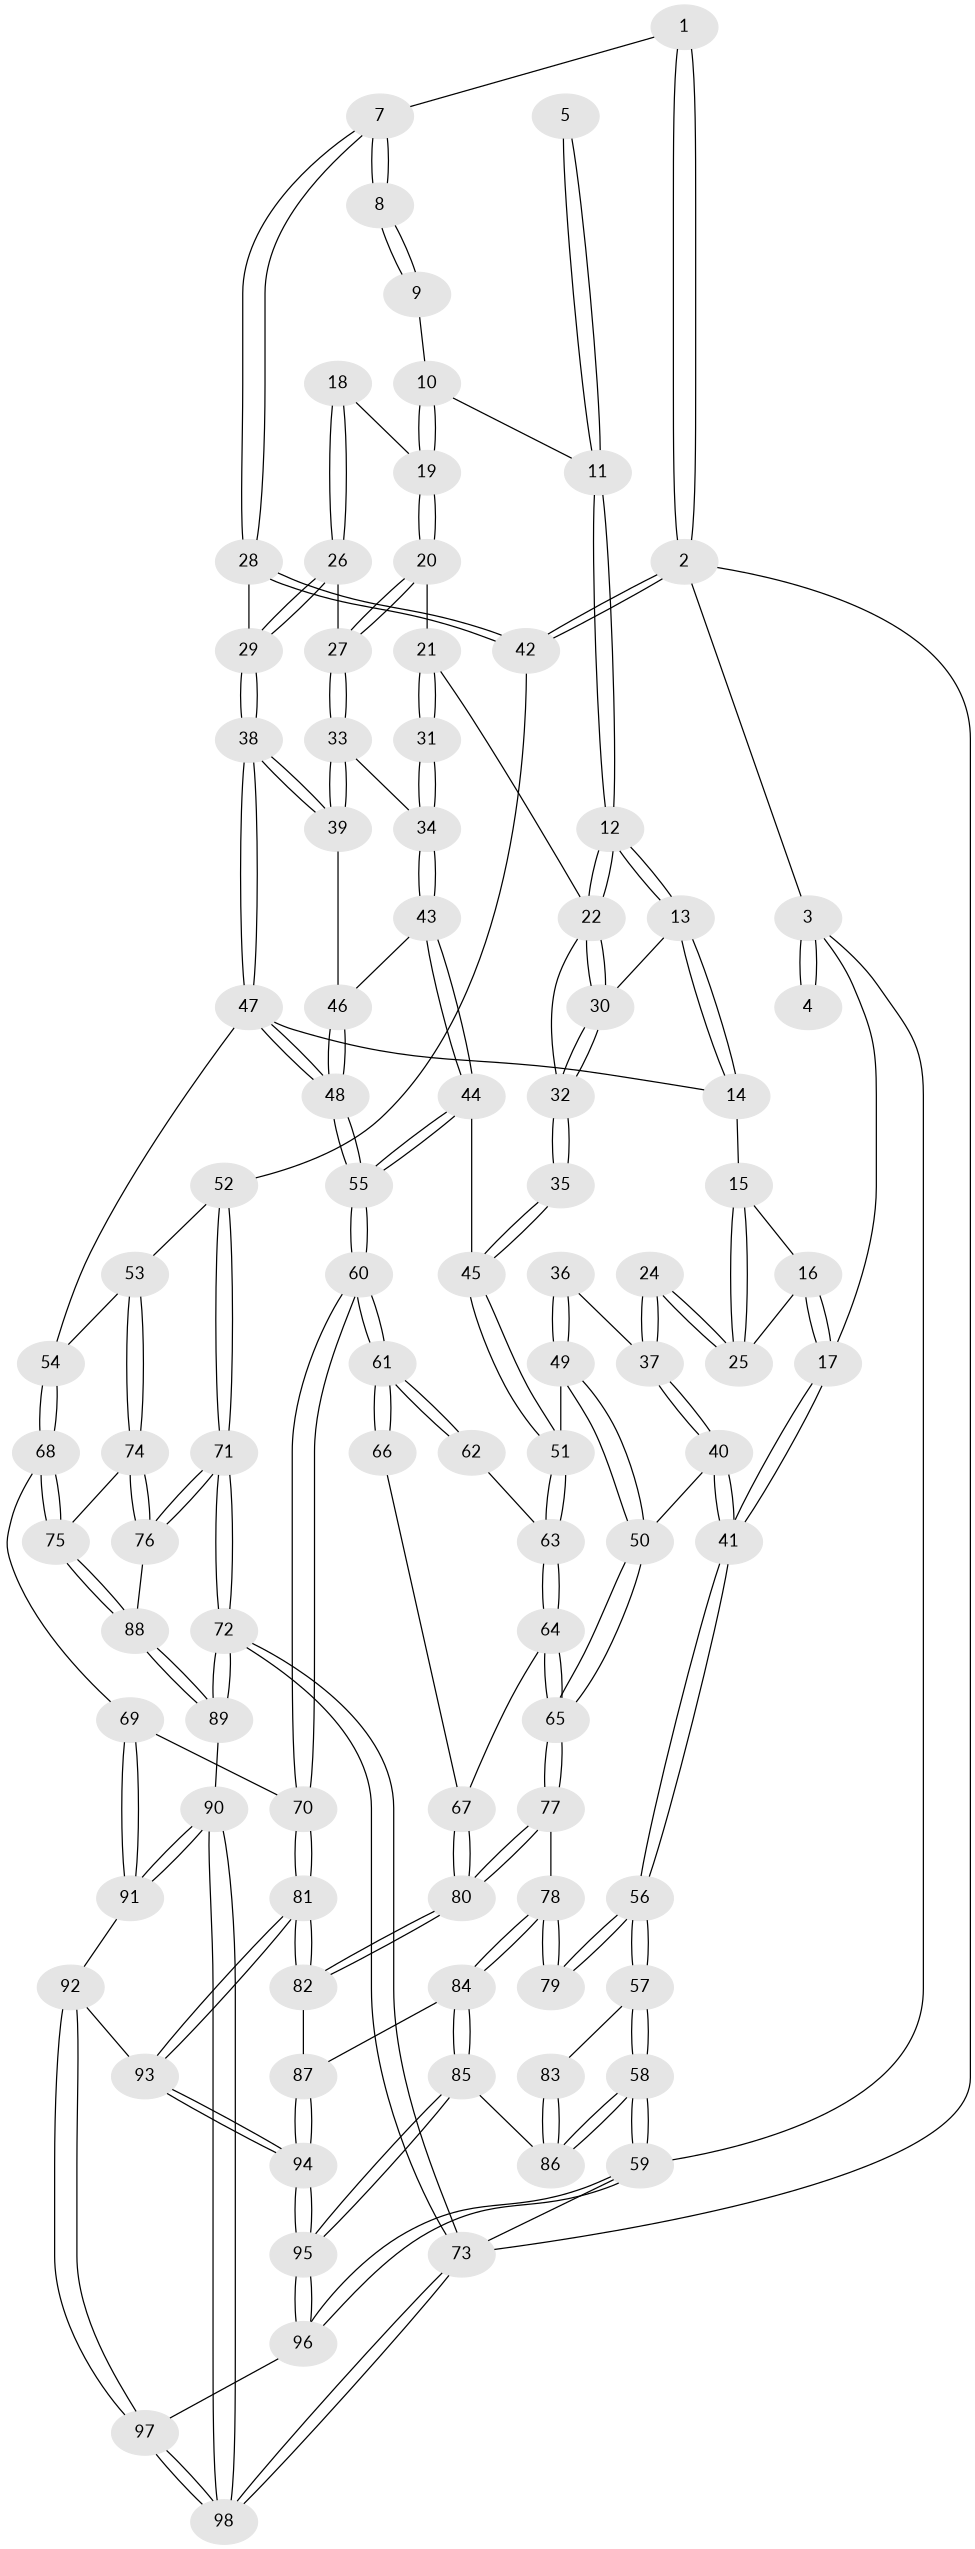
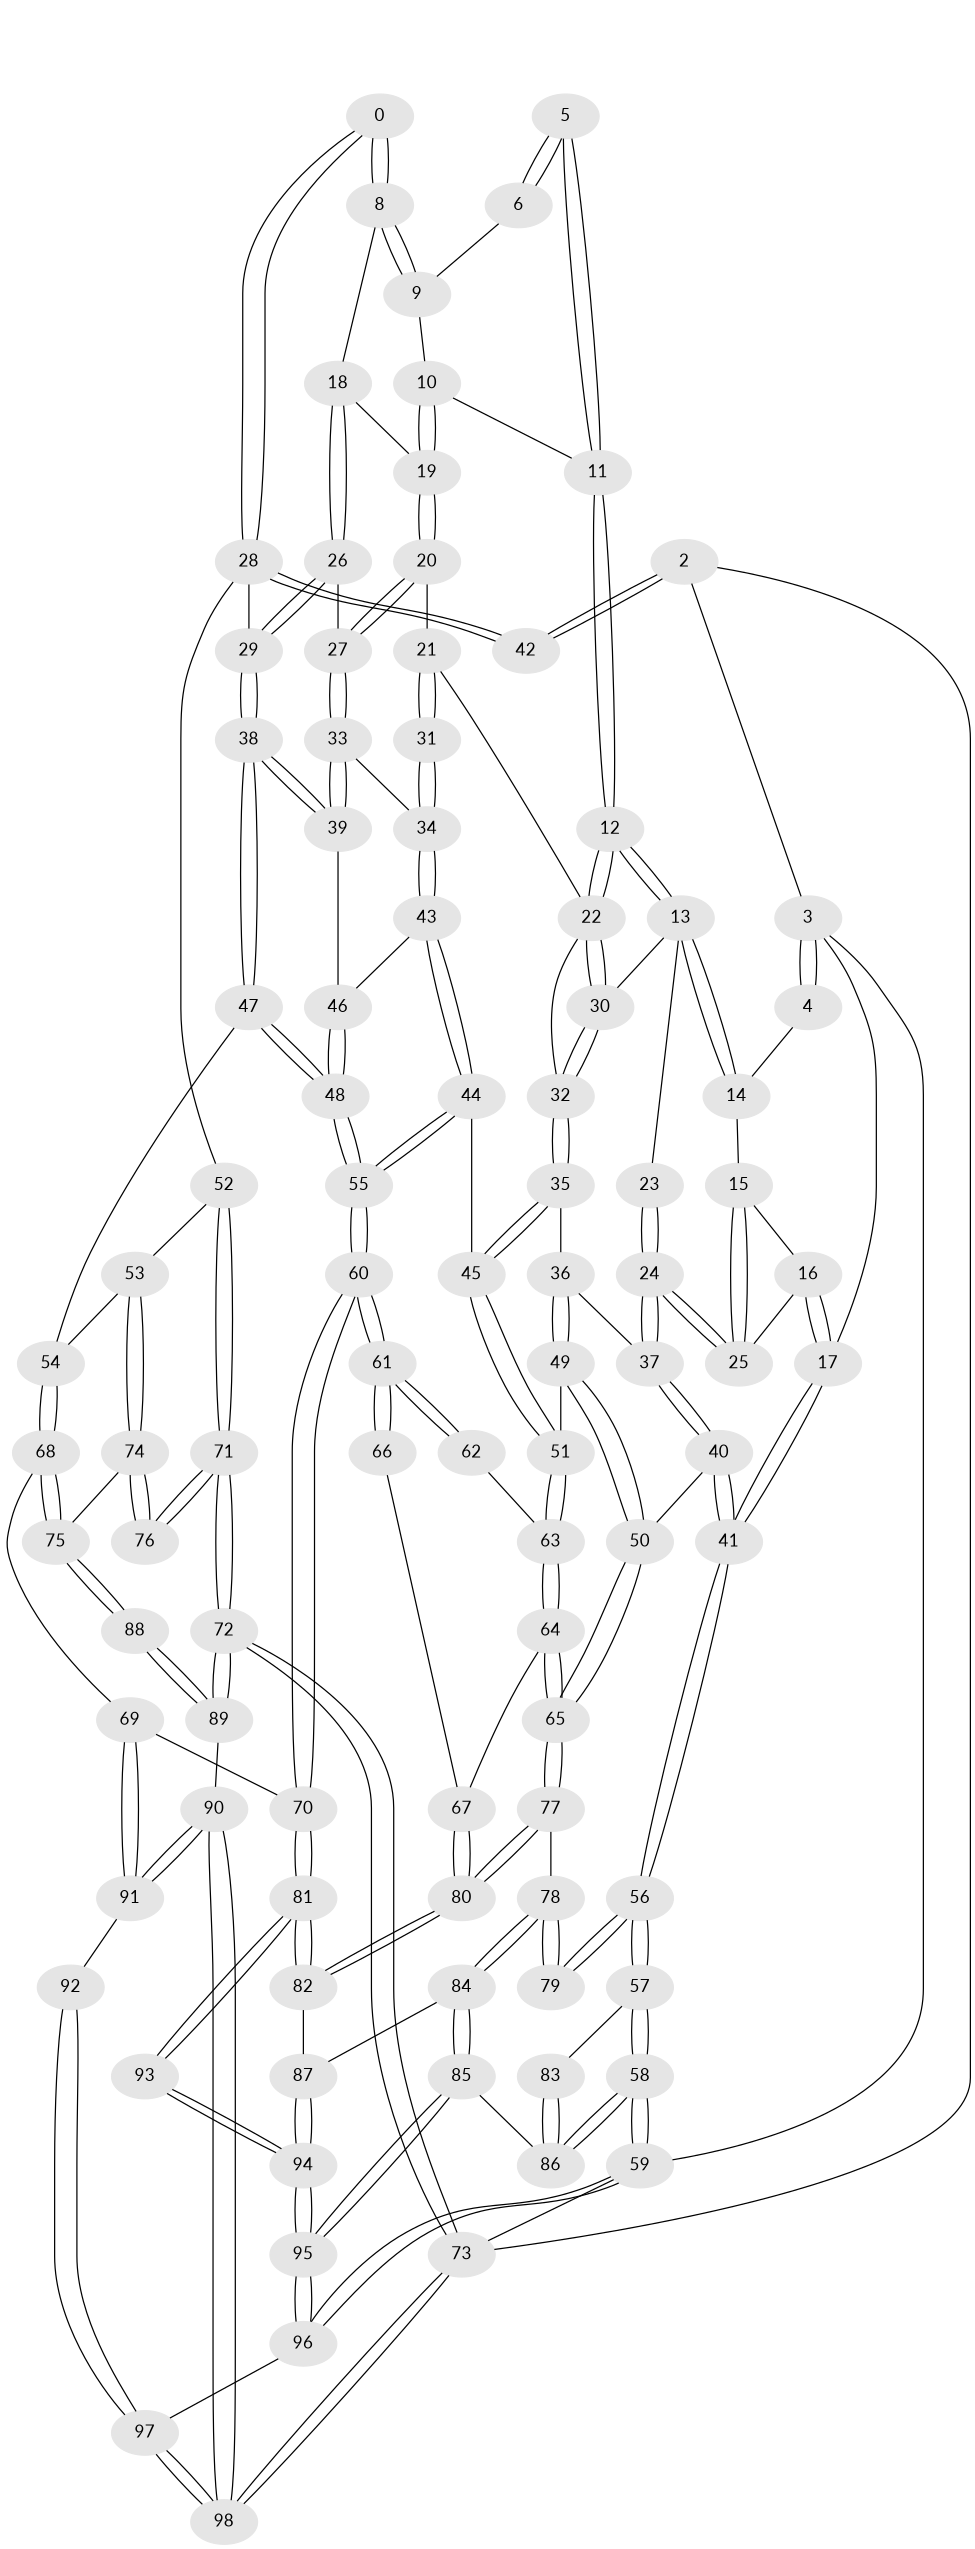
(685, 27) -> none
(380, 116) -> (380, 116)
none -> (519, 205)
none -> (359, 295)
(472, 977) -> (181, 869)
(488, 1062) -> (772, 1052)
none -> (650, 1186)
none -> (561, 1230)
(140, 1587) -> none
(108, 2032) -> none
